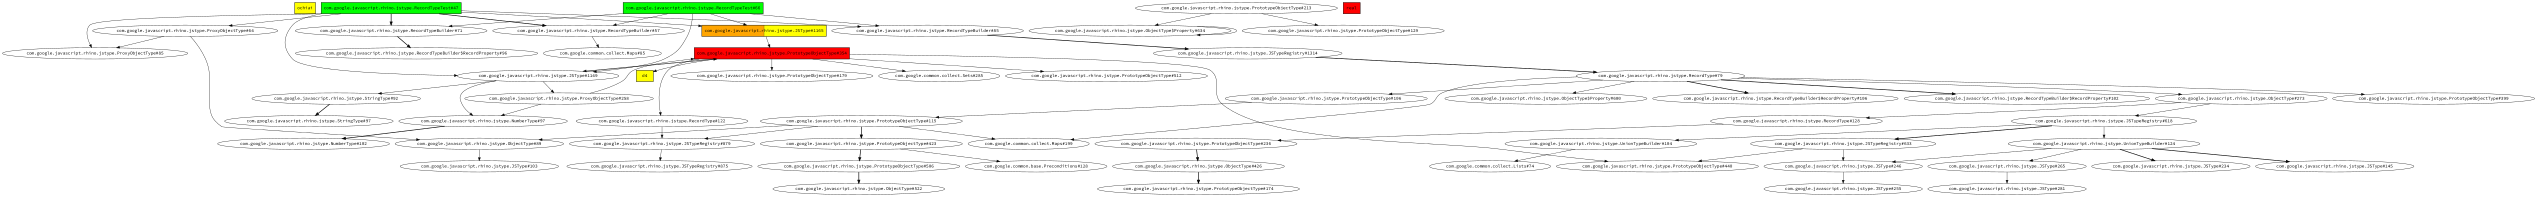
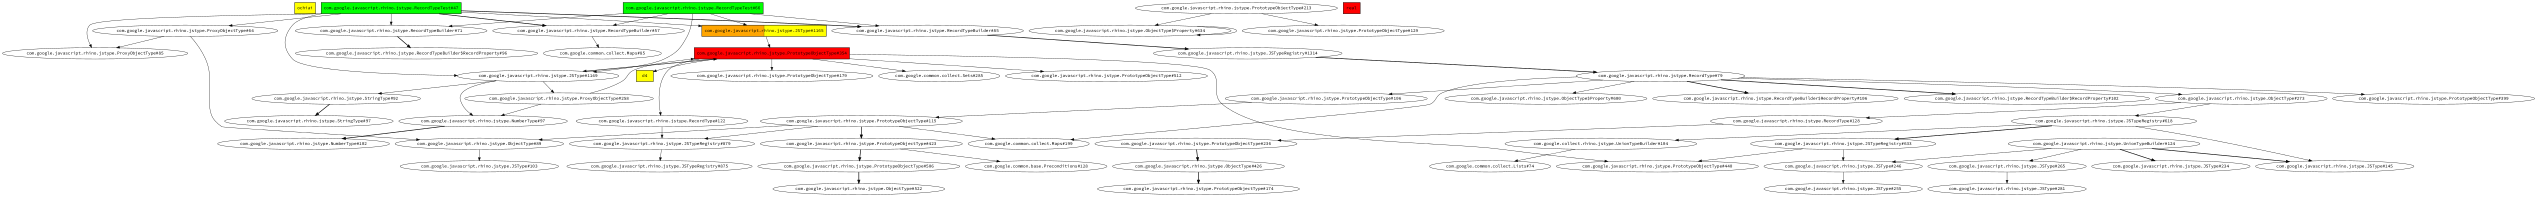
(391, 18) -> (391, 18)
(659, 18) -> (659, 18)
(2104, 131) -> (2223, 142)
(1601, 144) -> (1601, 144)
